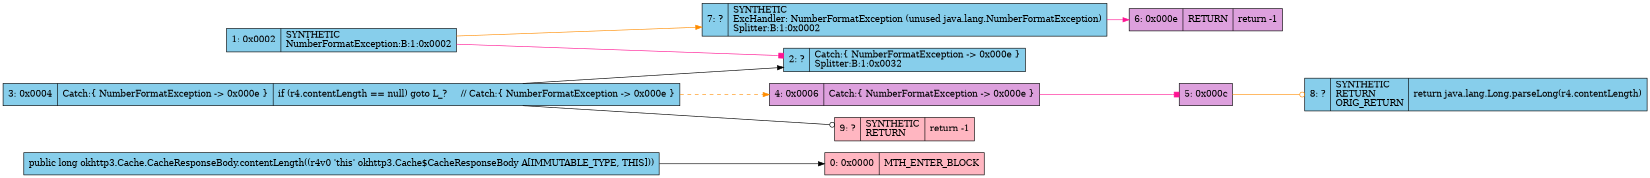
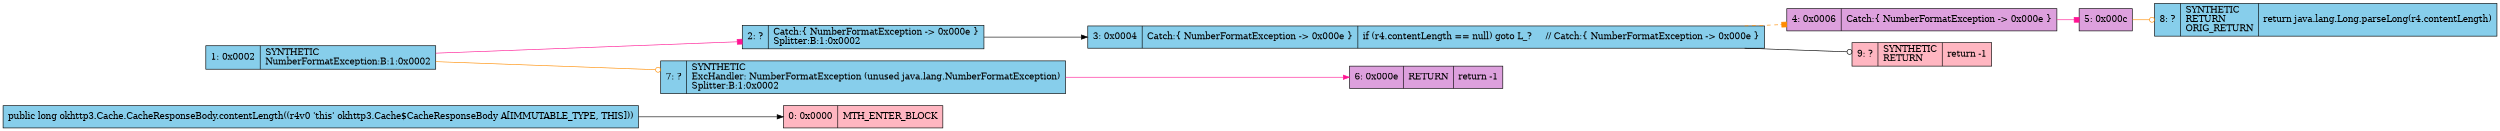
(576, 32) -> (546, 66)
(858, 64) -> (817, 41)
(650, 76) -> (1033, 37)
(722, 95) -> (1763, 25)
